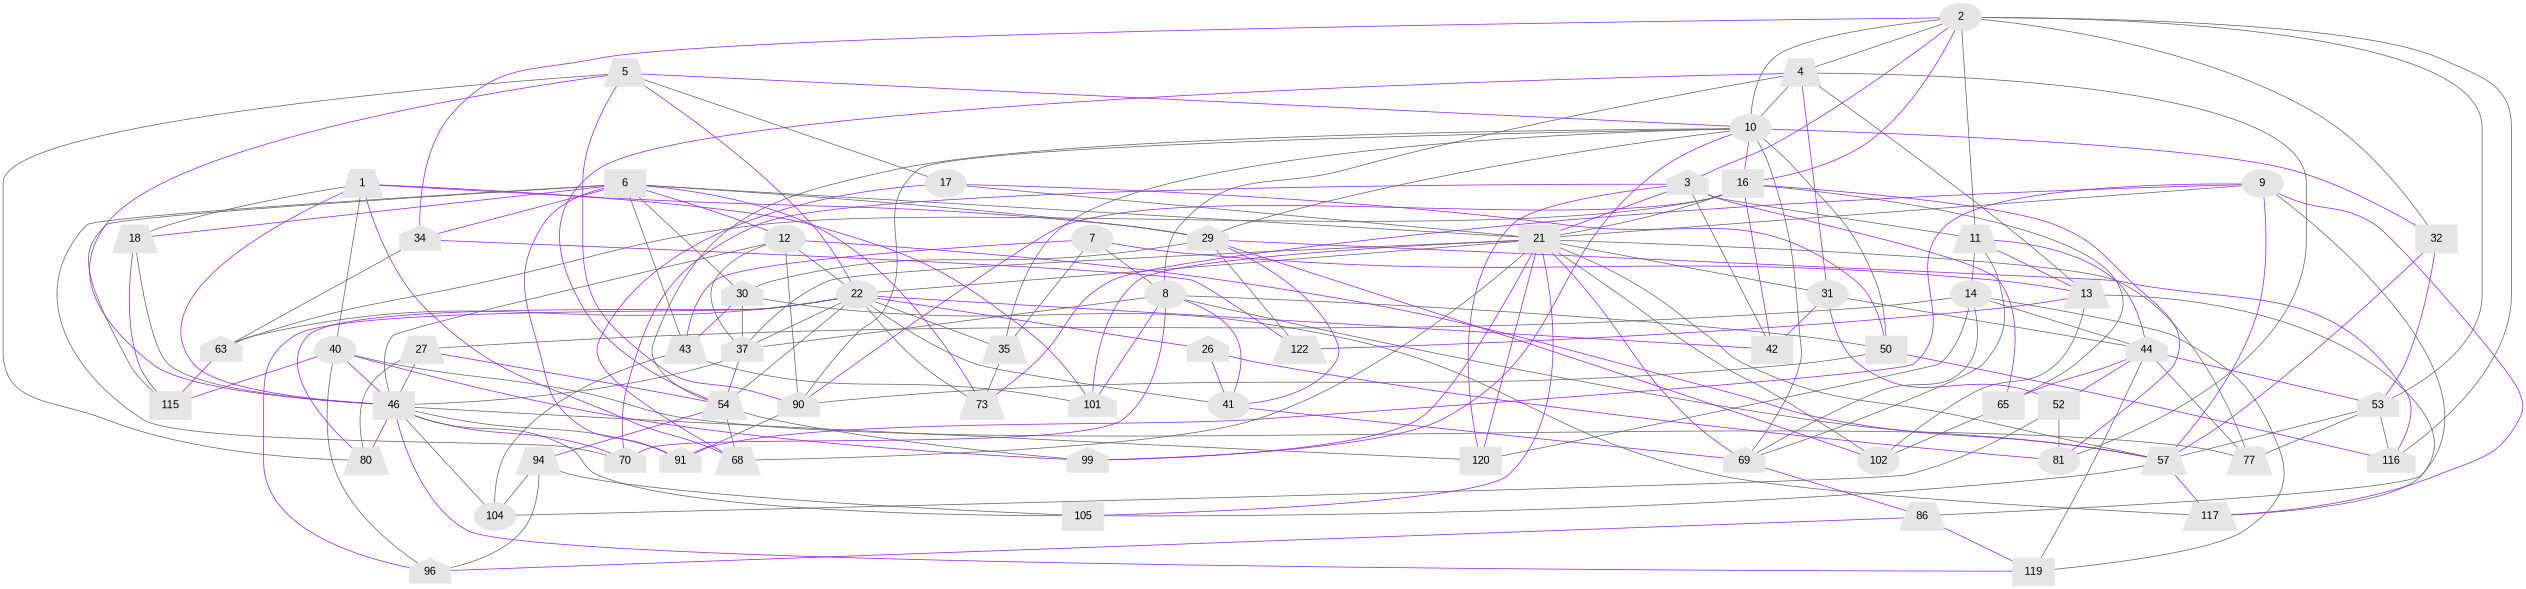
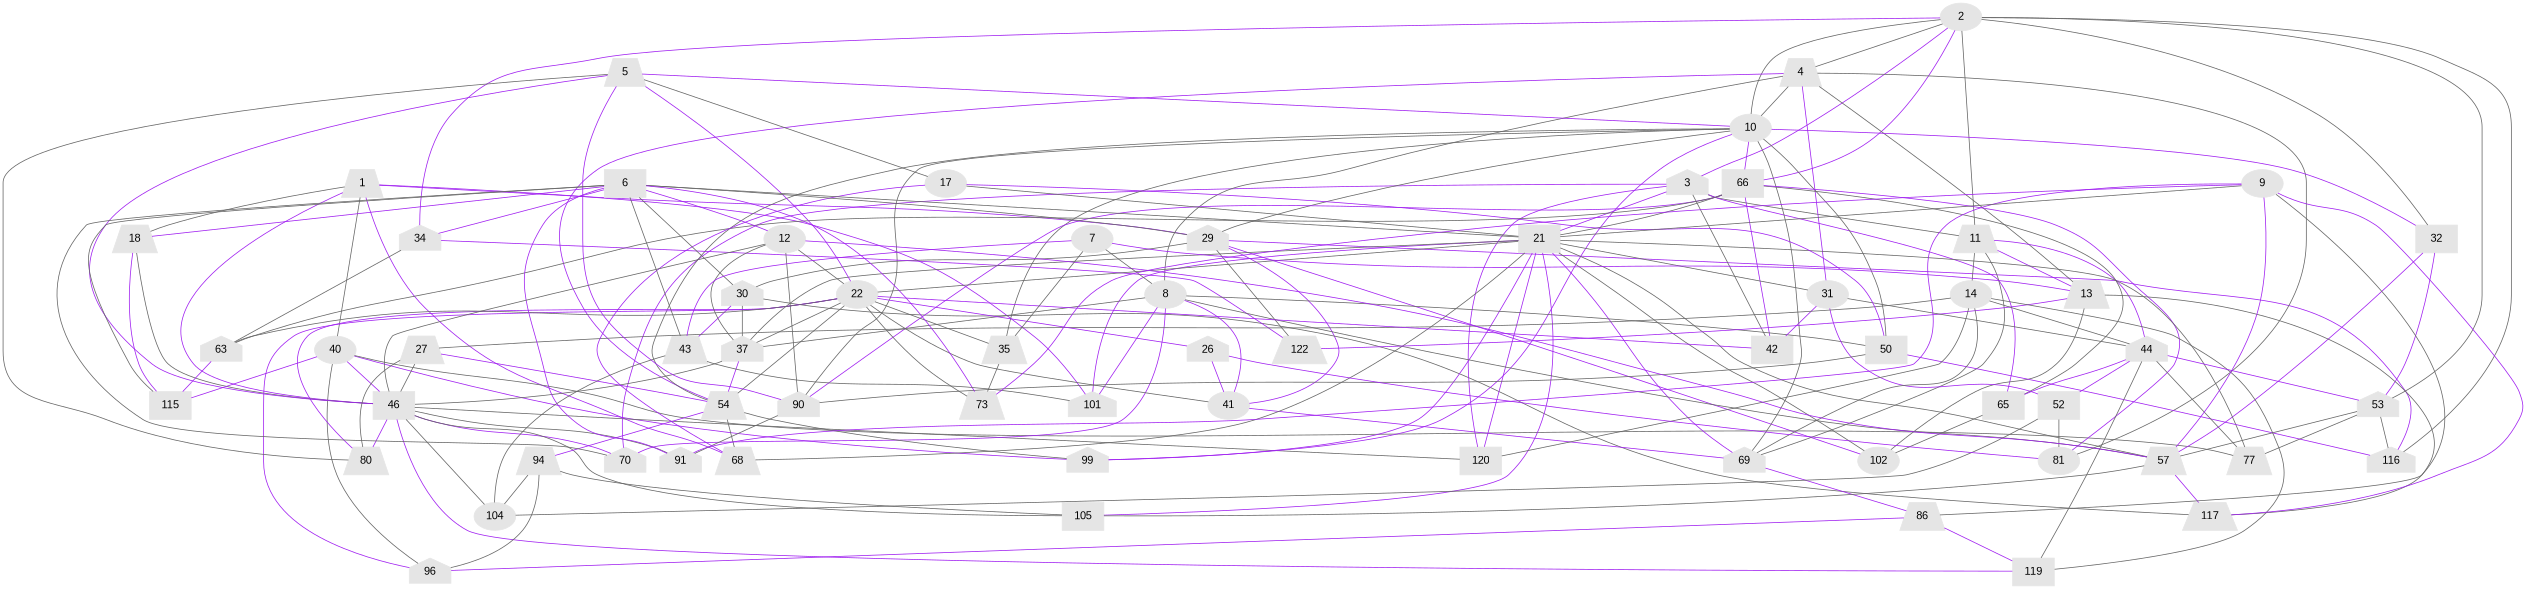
(1743, 183) -> (1743, 183)
